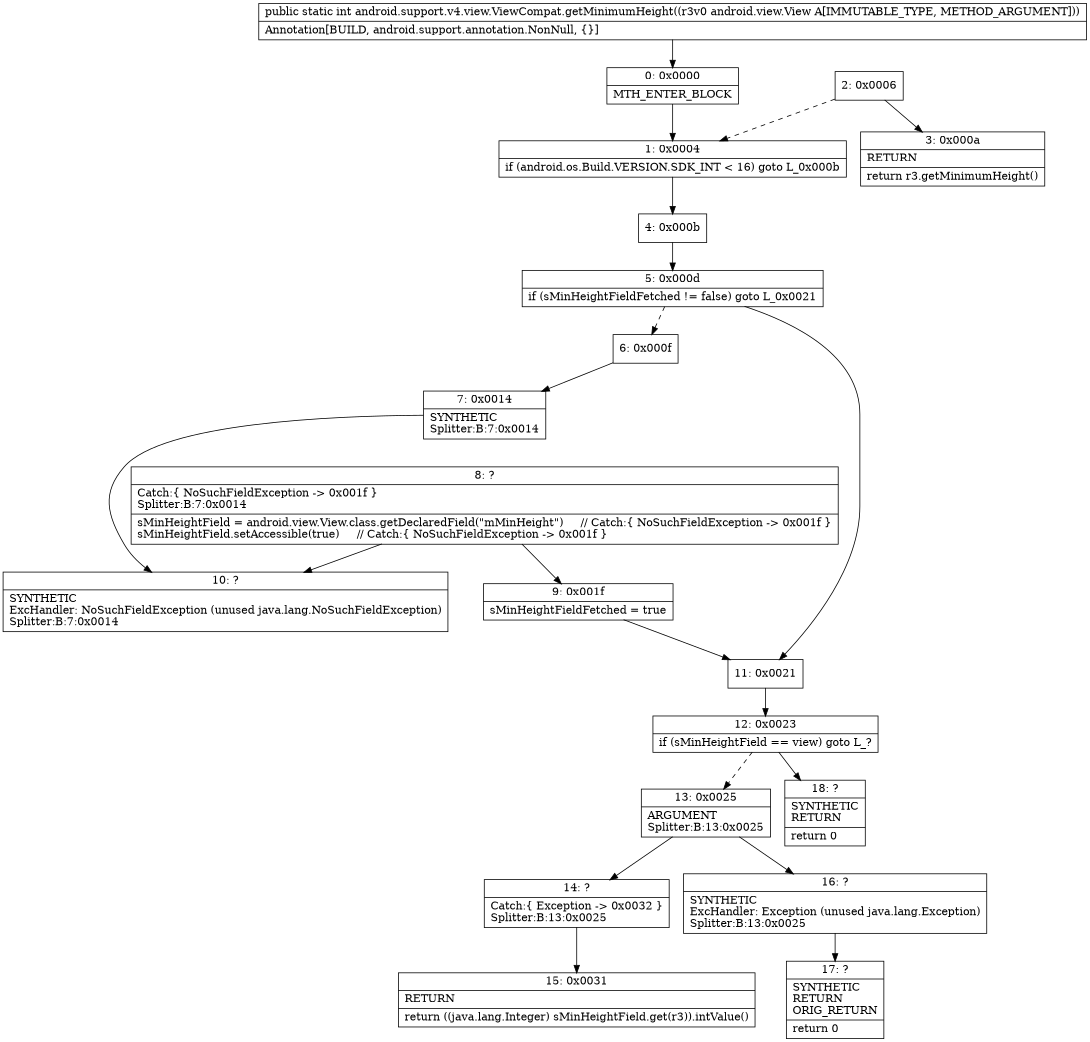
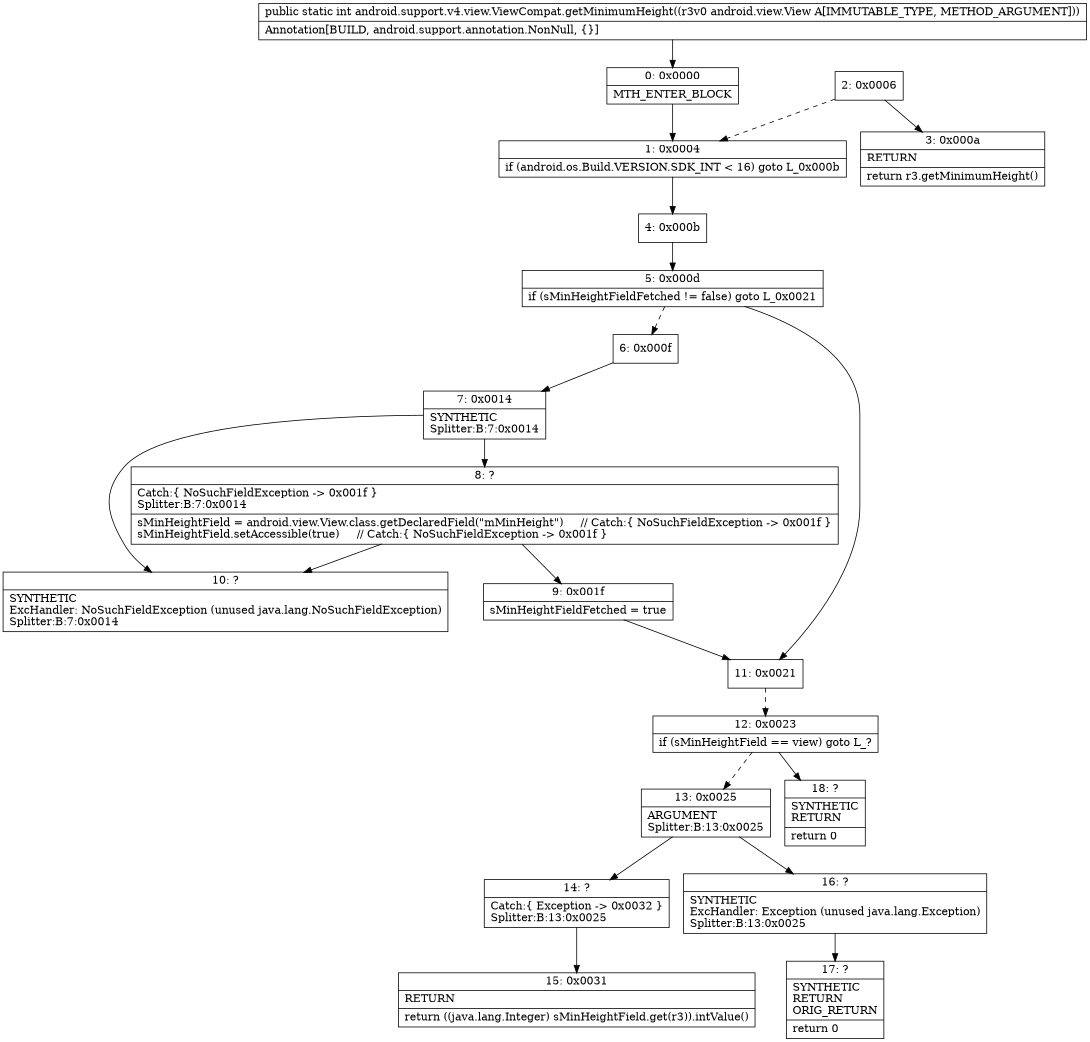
none -> (485, 449)
(765, 698) -> (765, 698)
